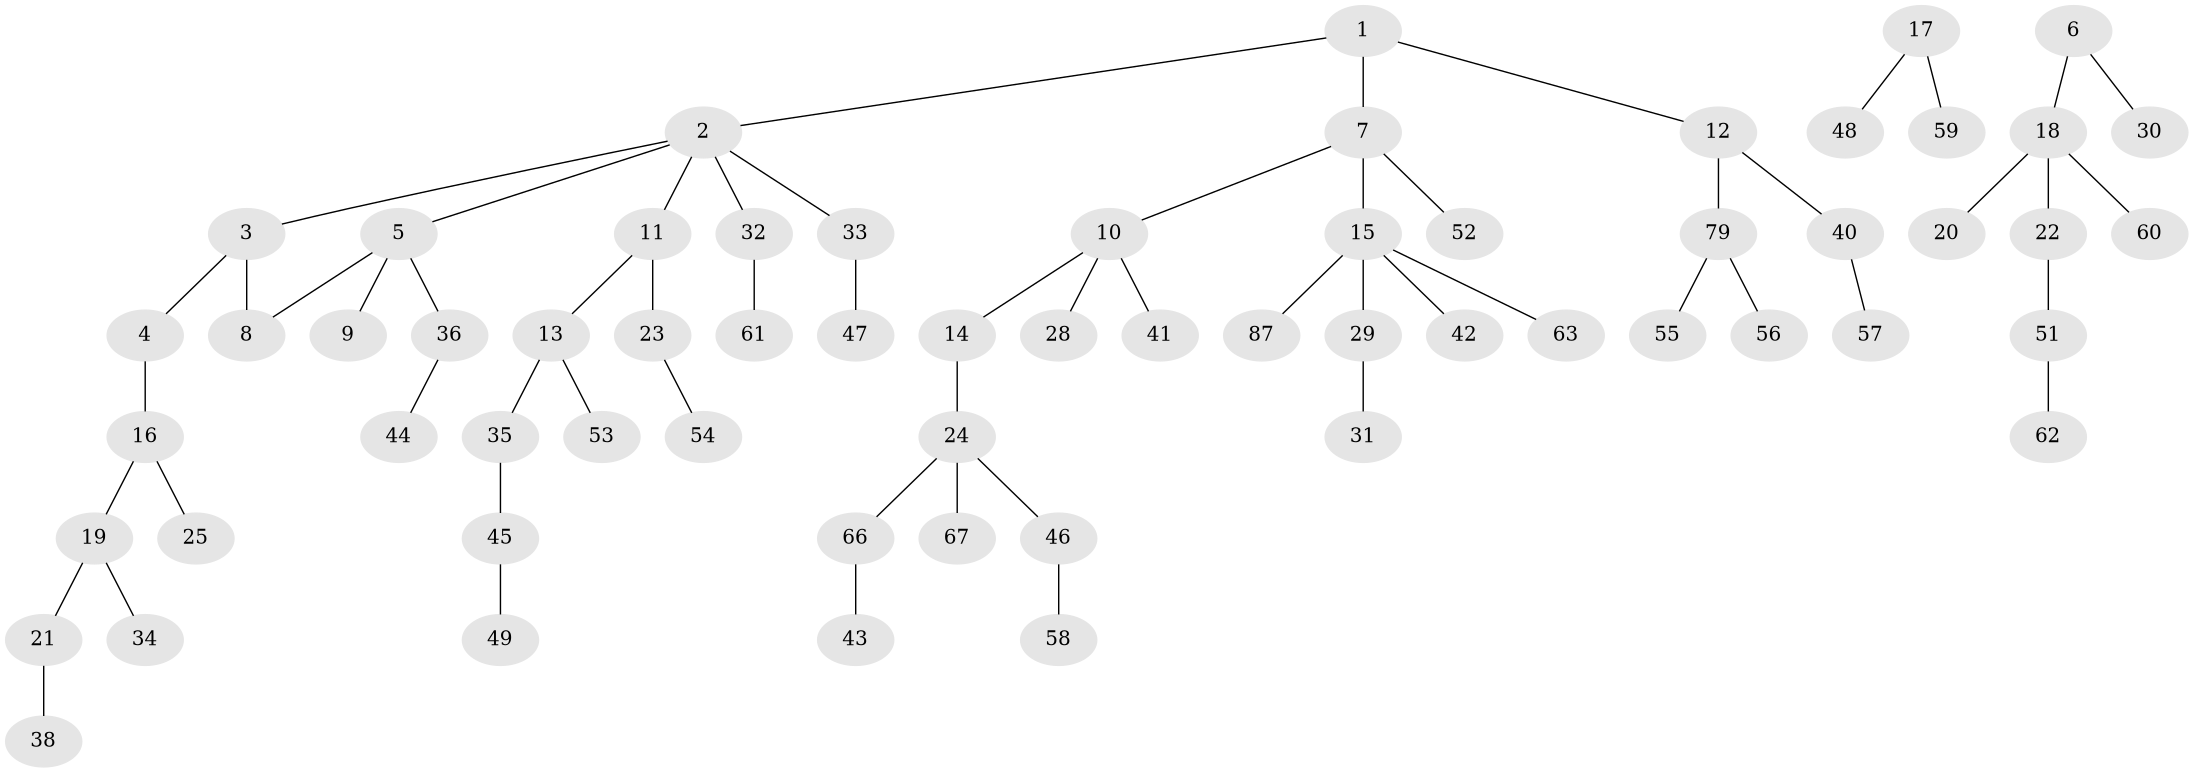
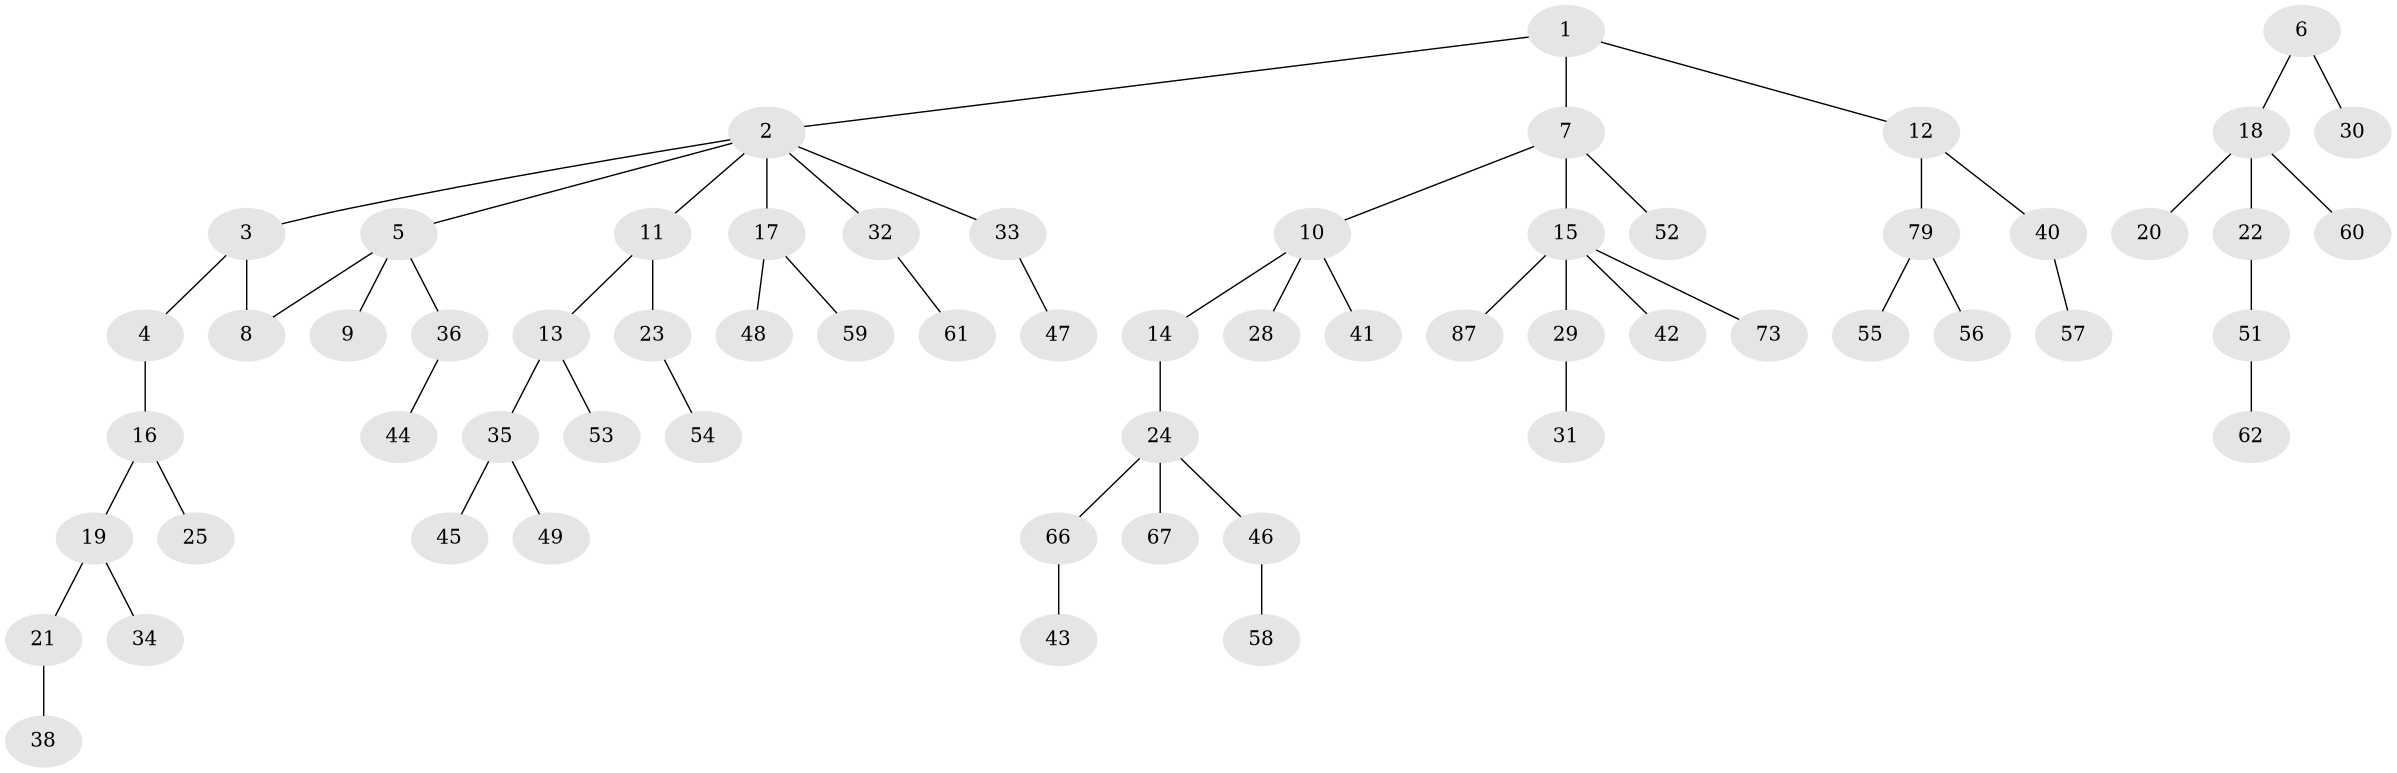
none -> (767, 183)
(1566, 336) -> (1769, 336)
(500, 589) -> (526, 488)
